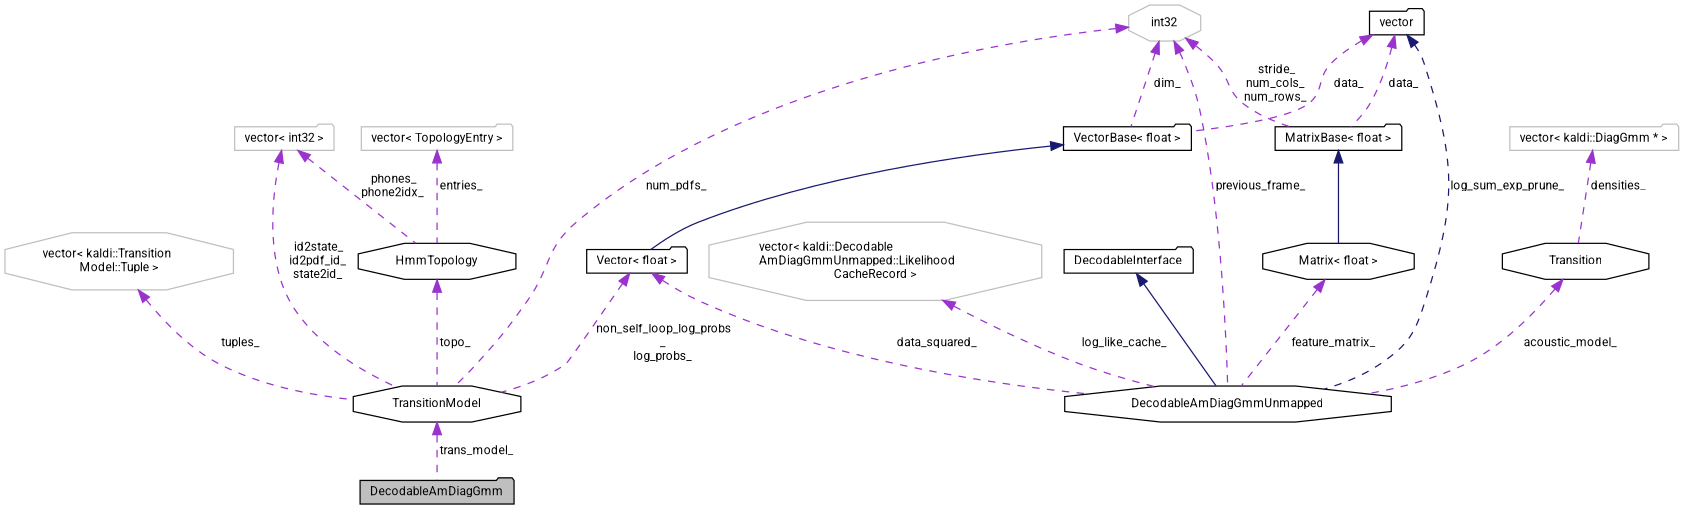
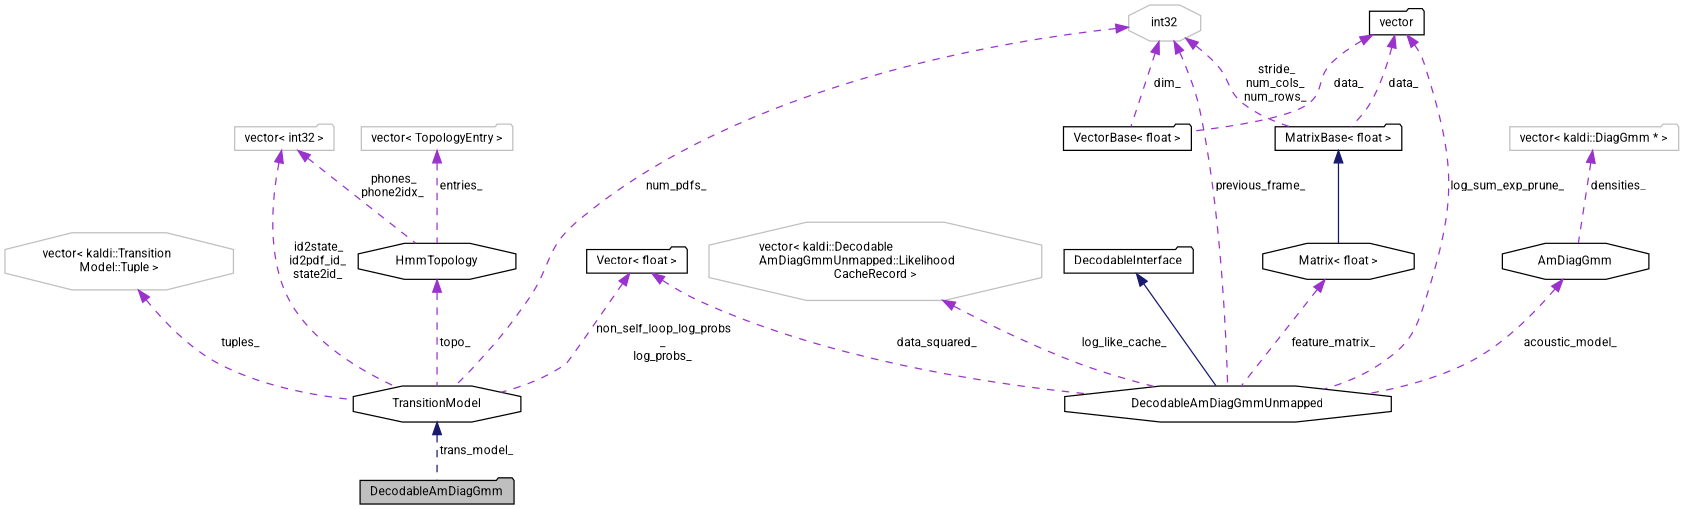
(845, 179) -> none
(1442, 241) -> (1442, 241)
(1576, 261) -> (1576, 261)
(437, 458) -> (437, 458)
